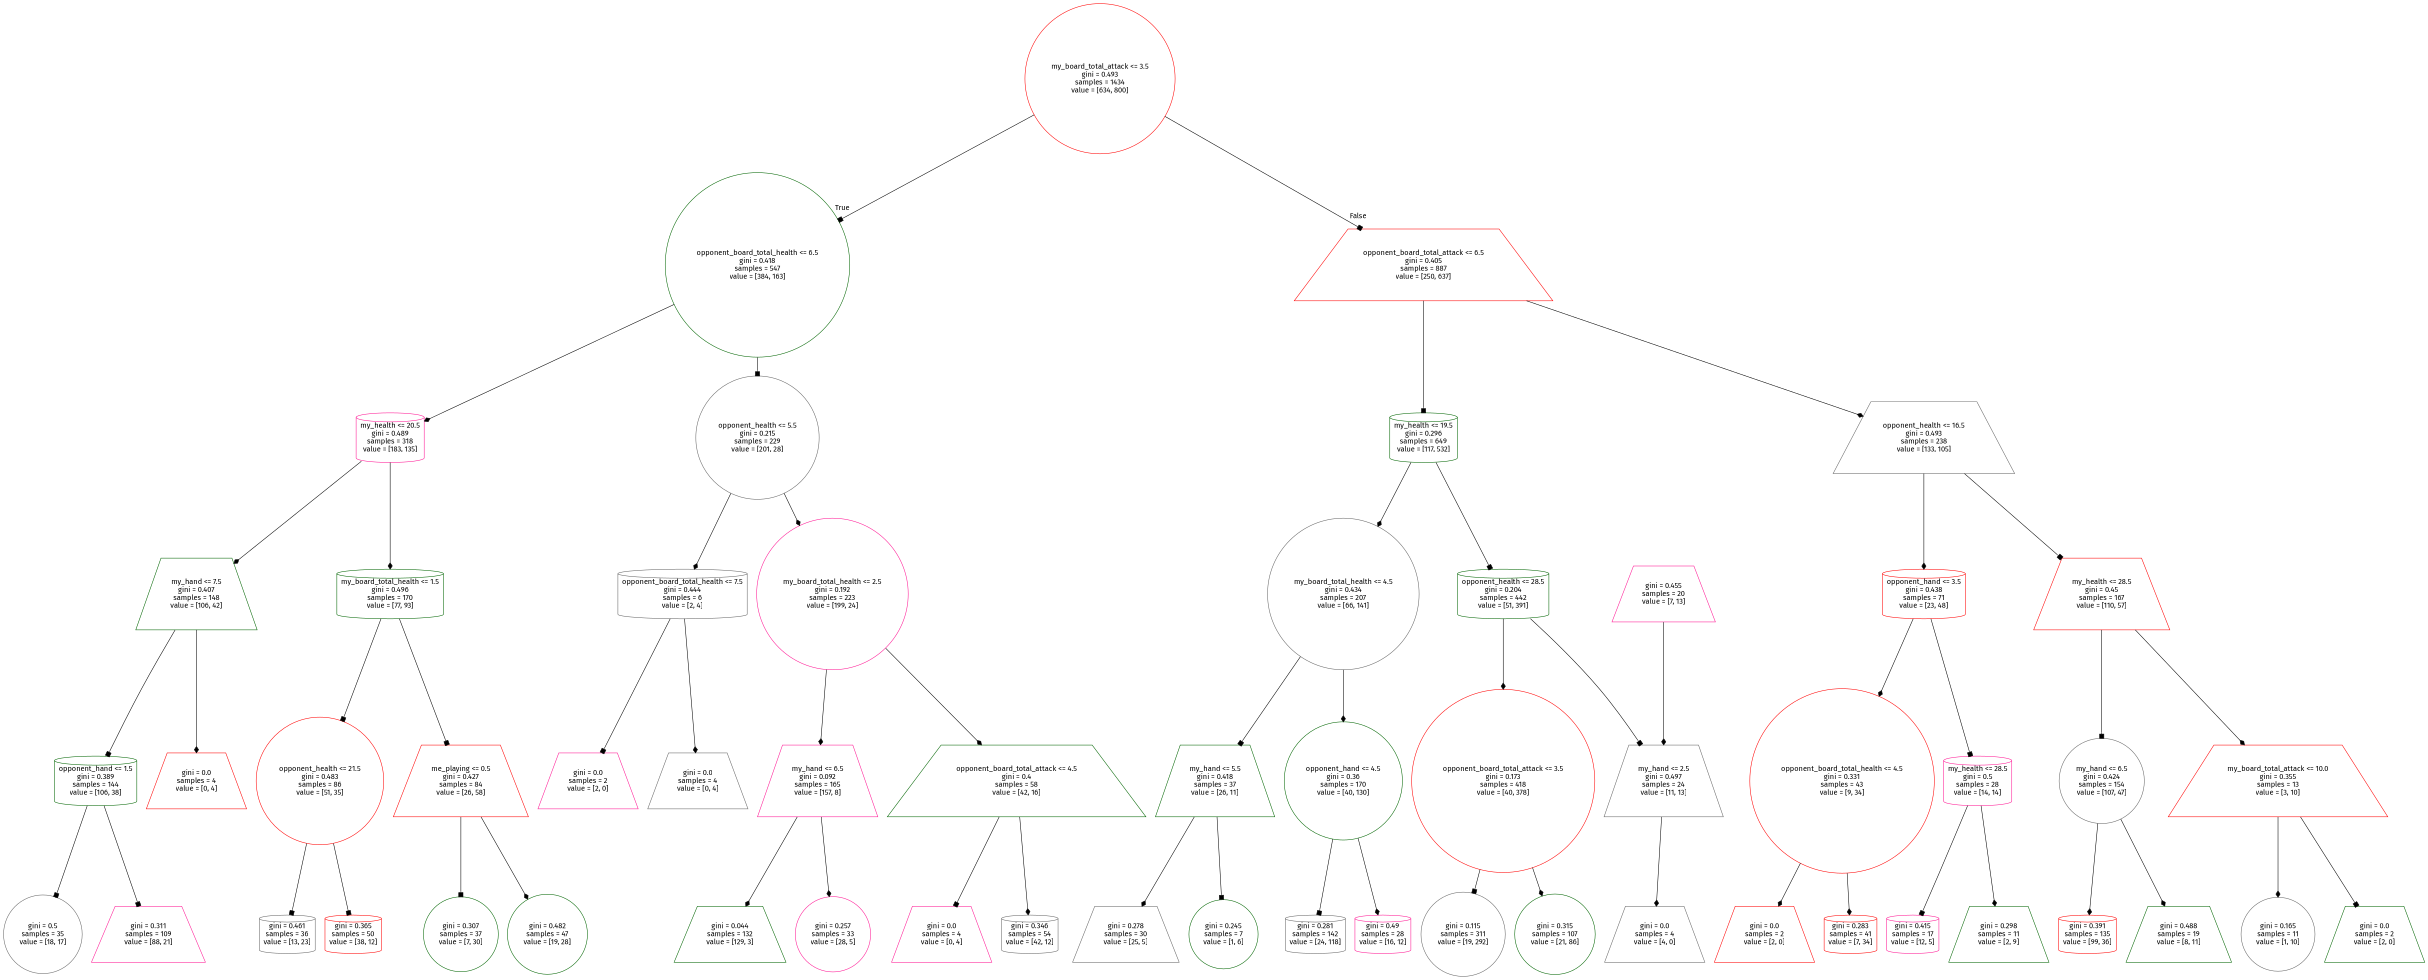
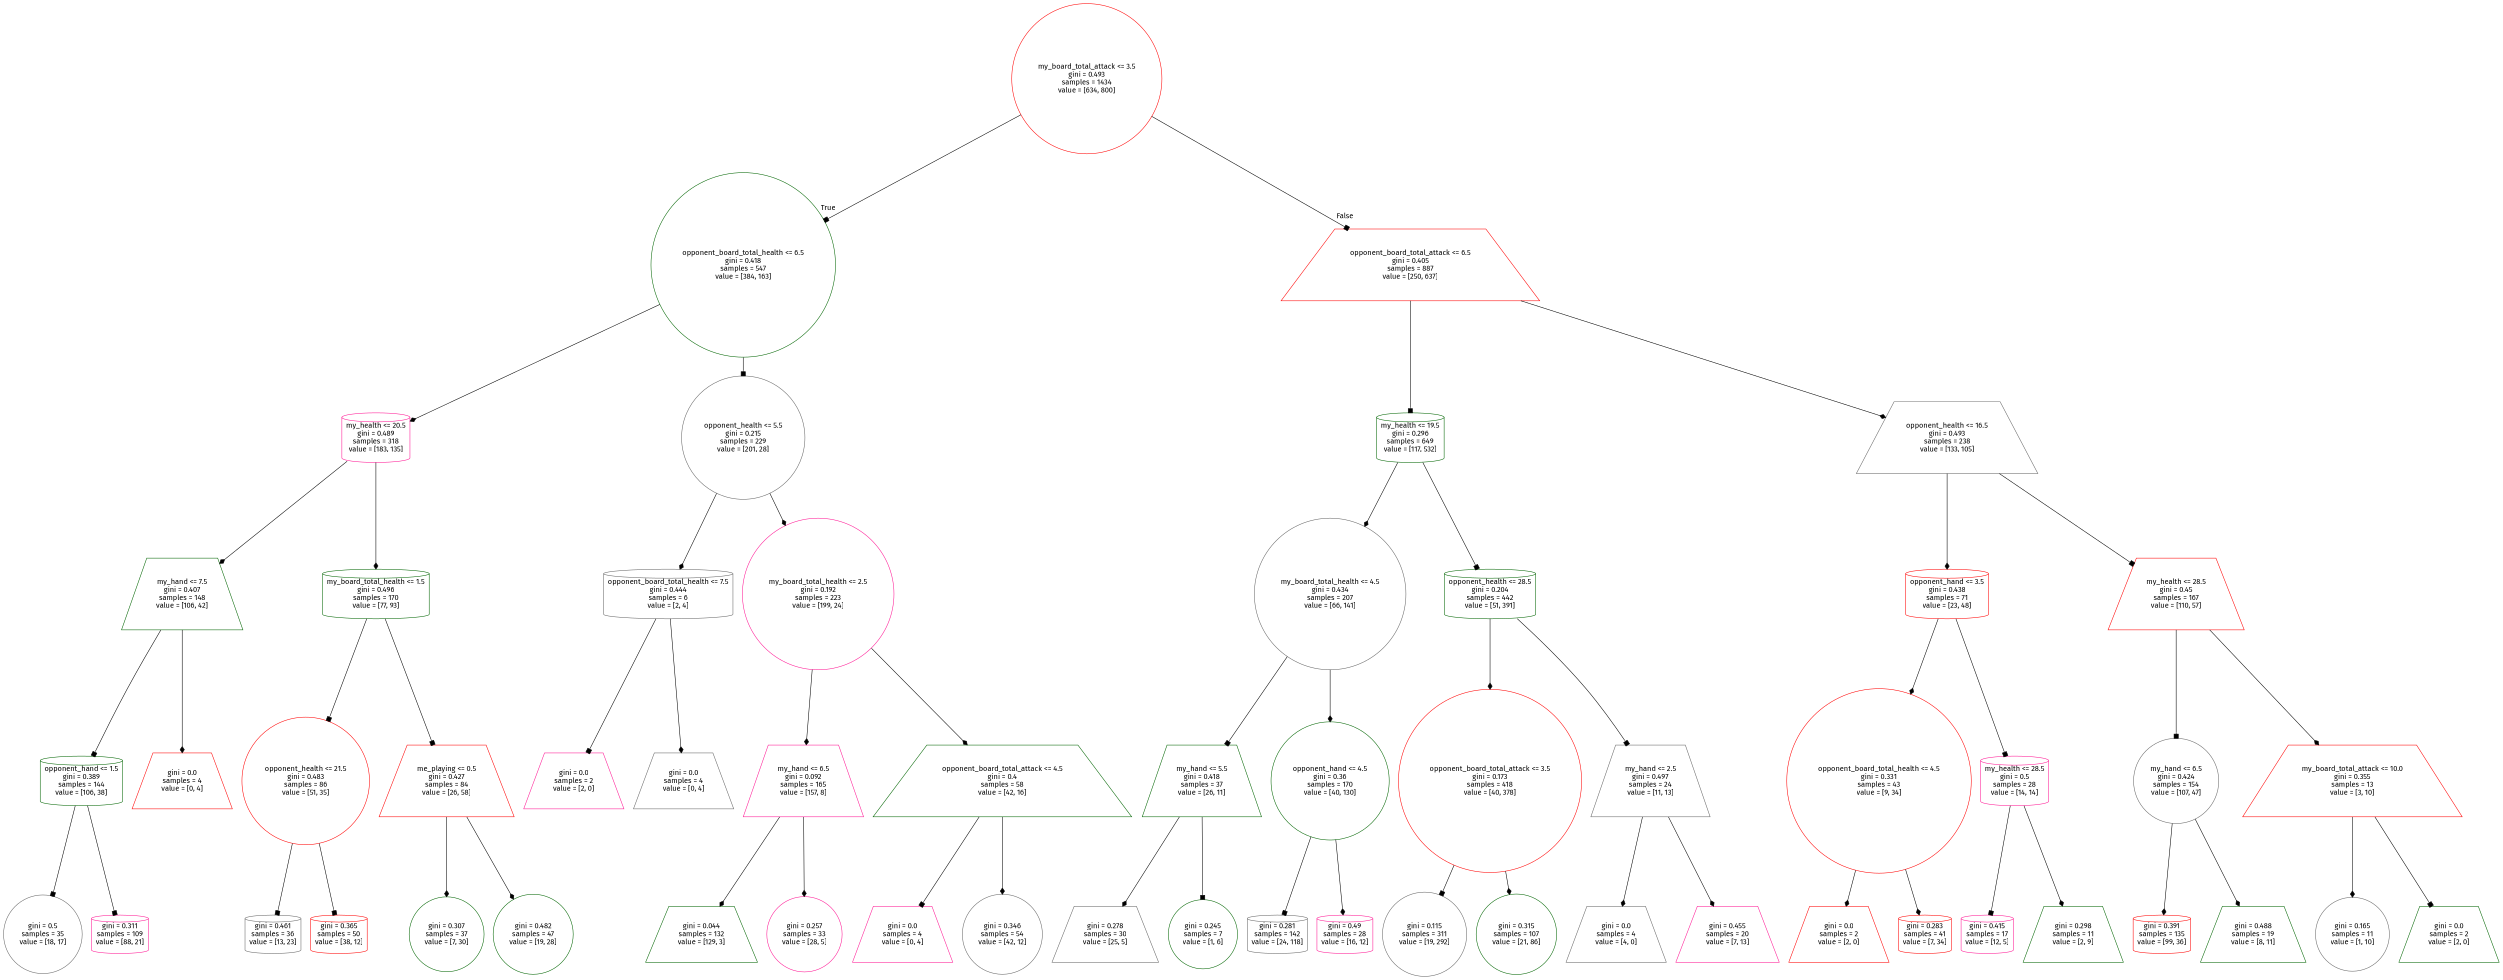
(1664, 680) -> (1690, 859)
(461, 854) -> (447, 854)
(148, 934) -> (120, 934)
(1030, 934) -> (1002, 934)
